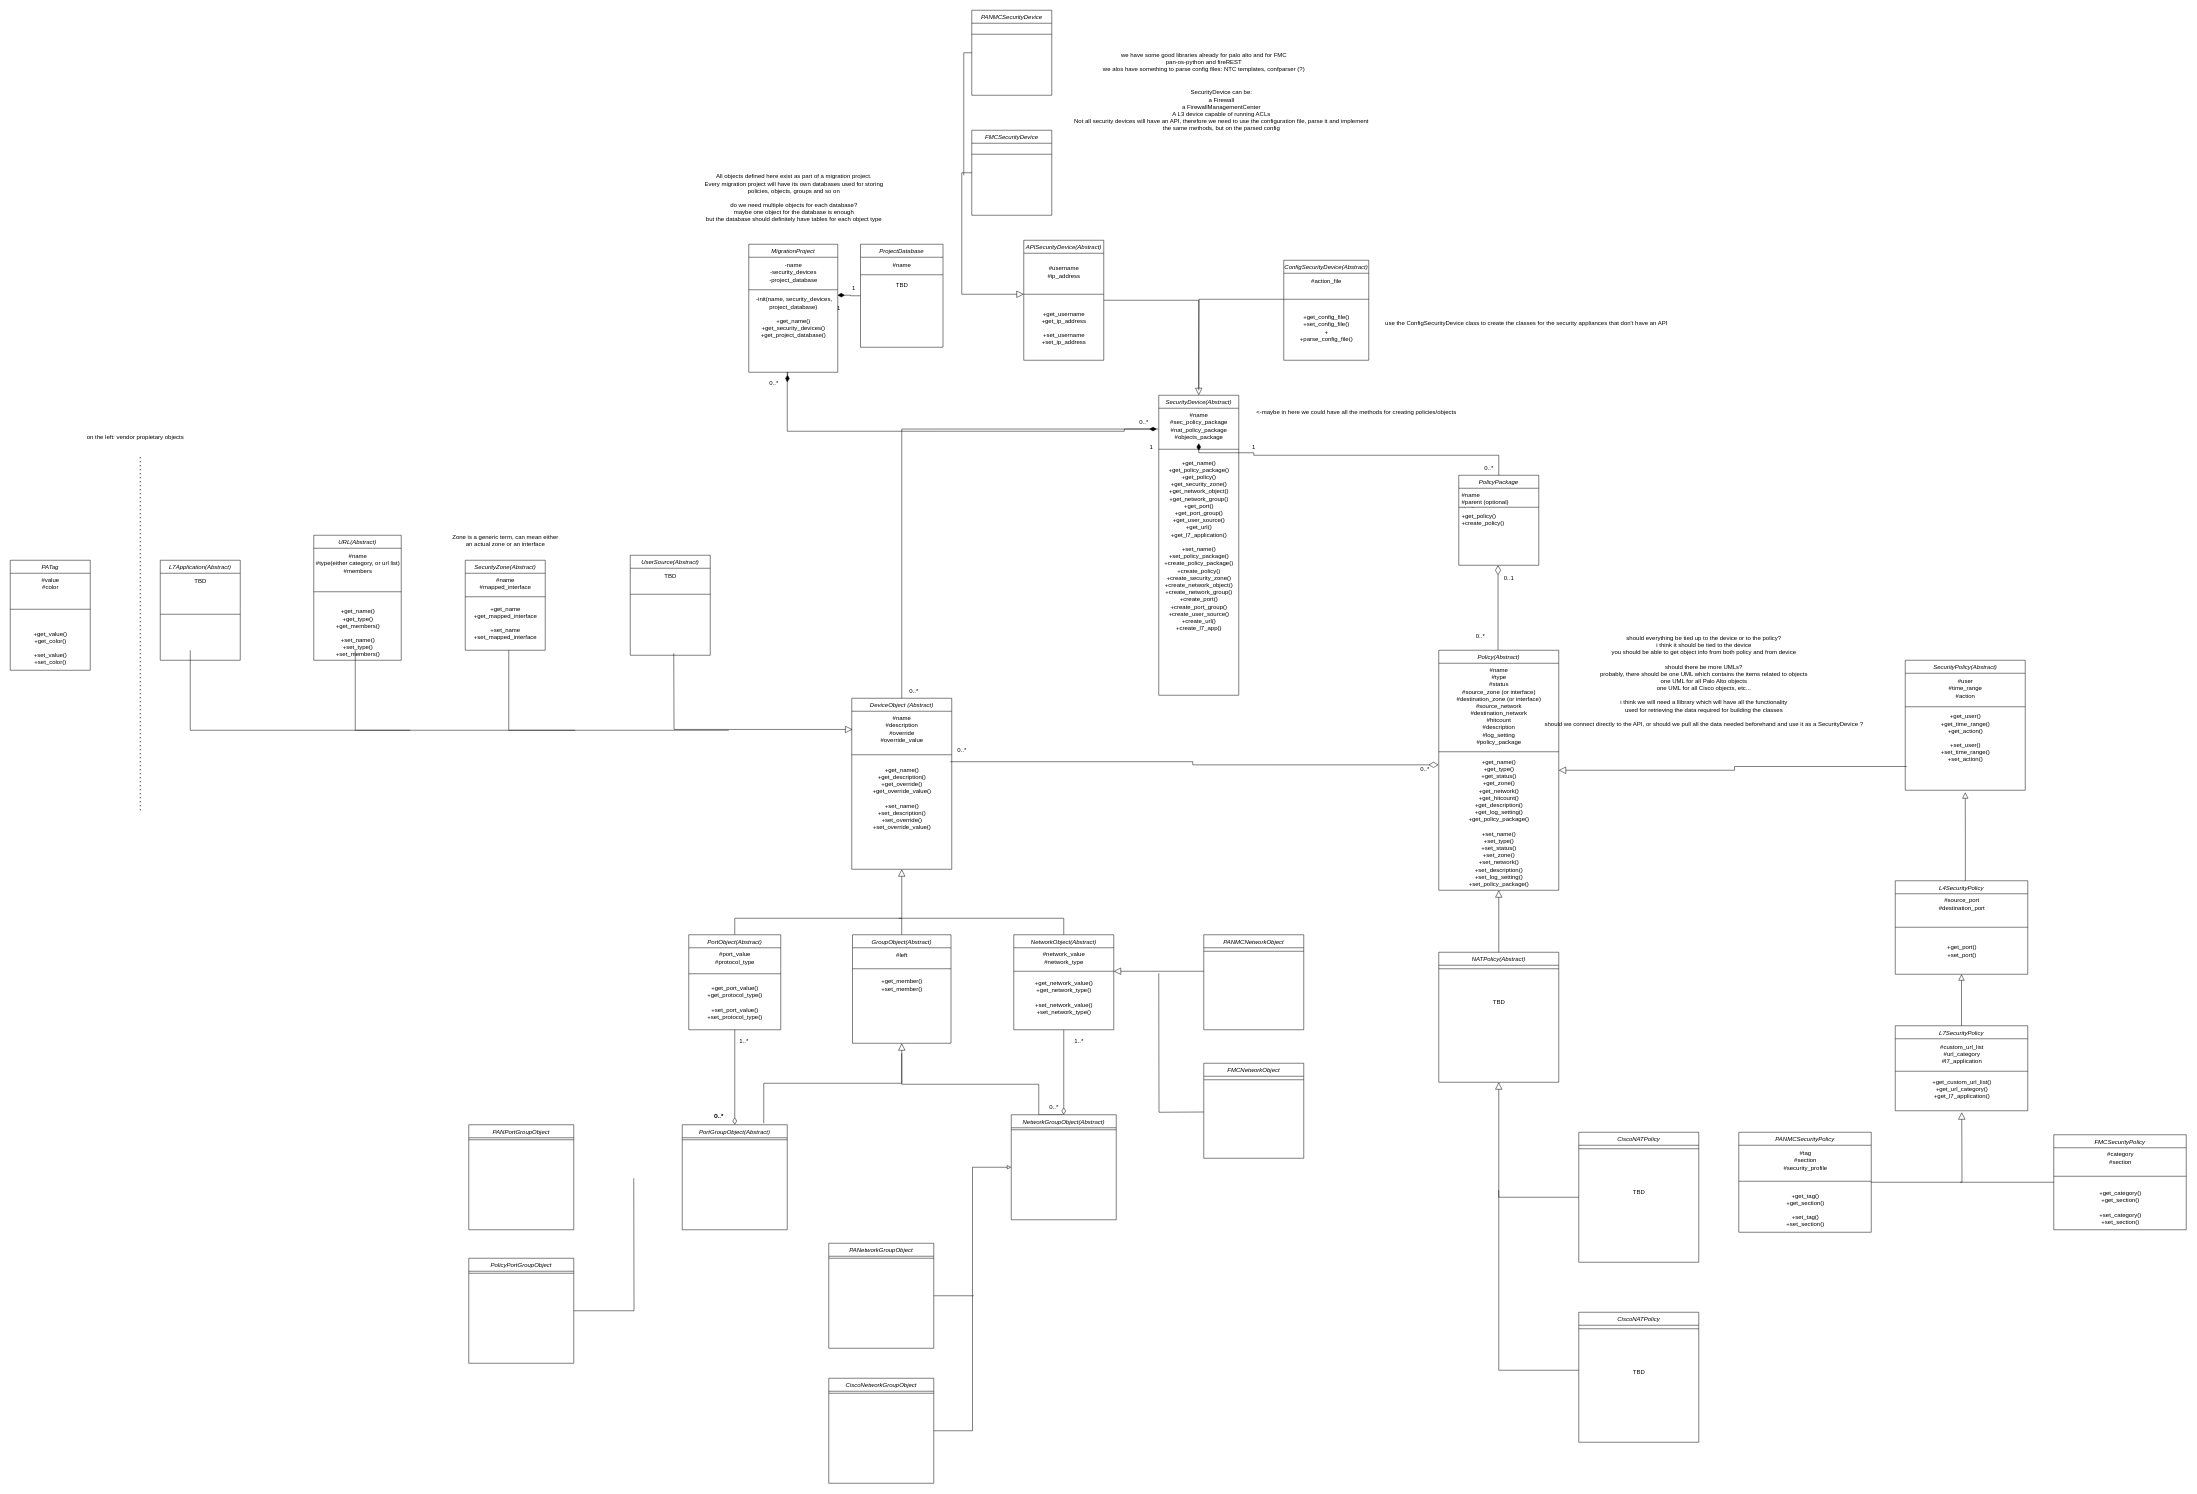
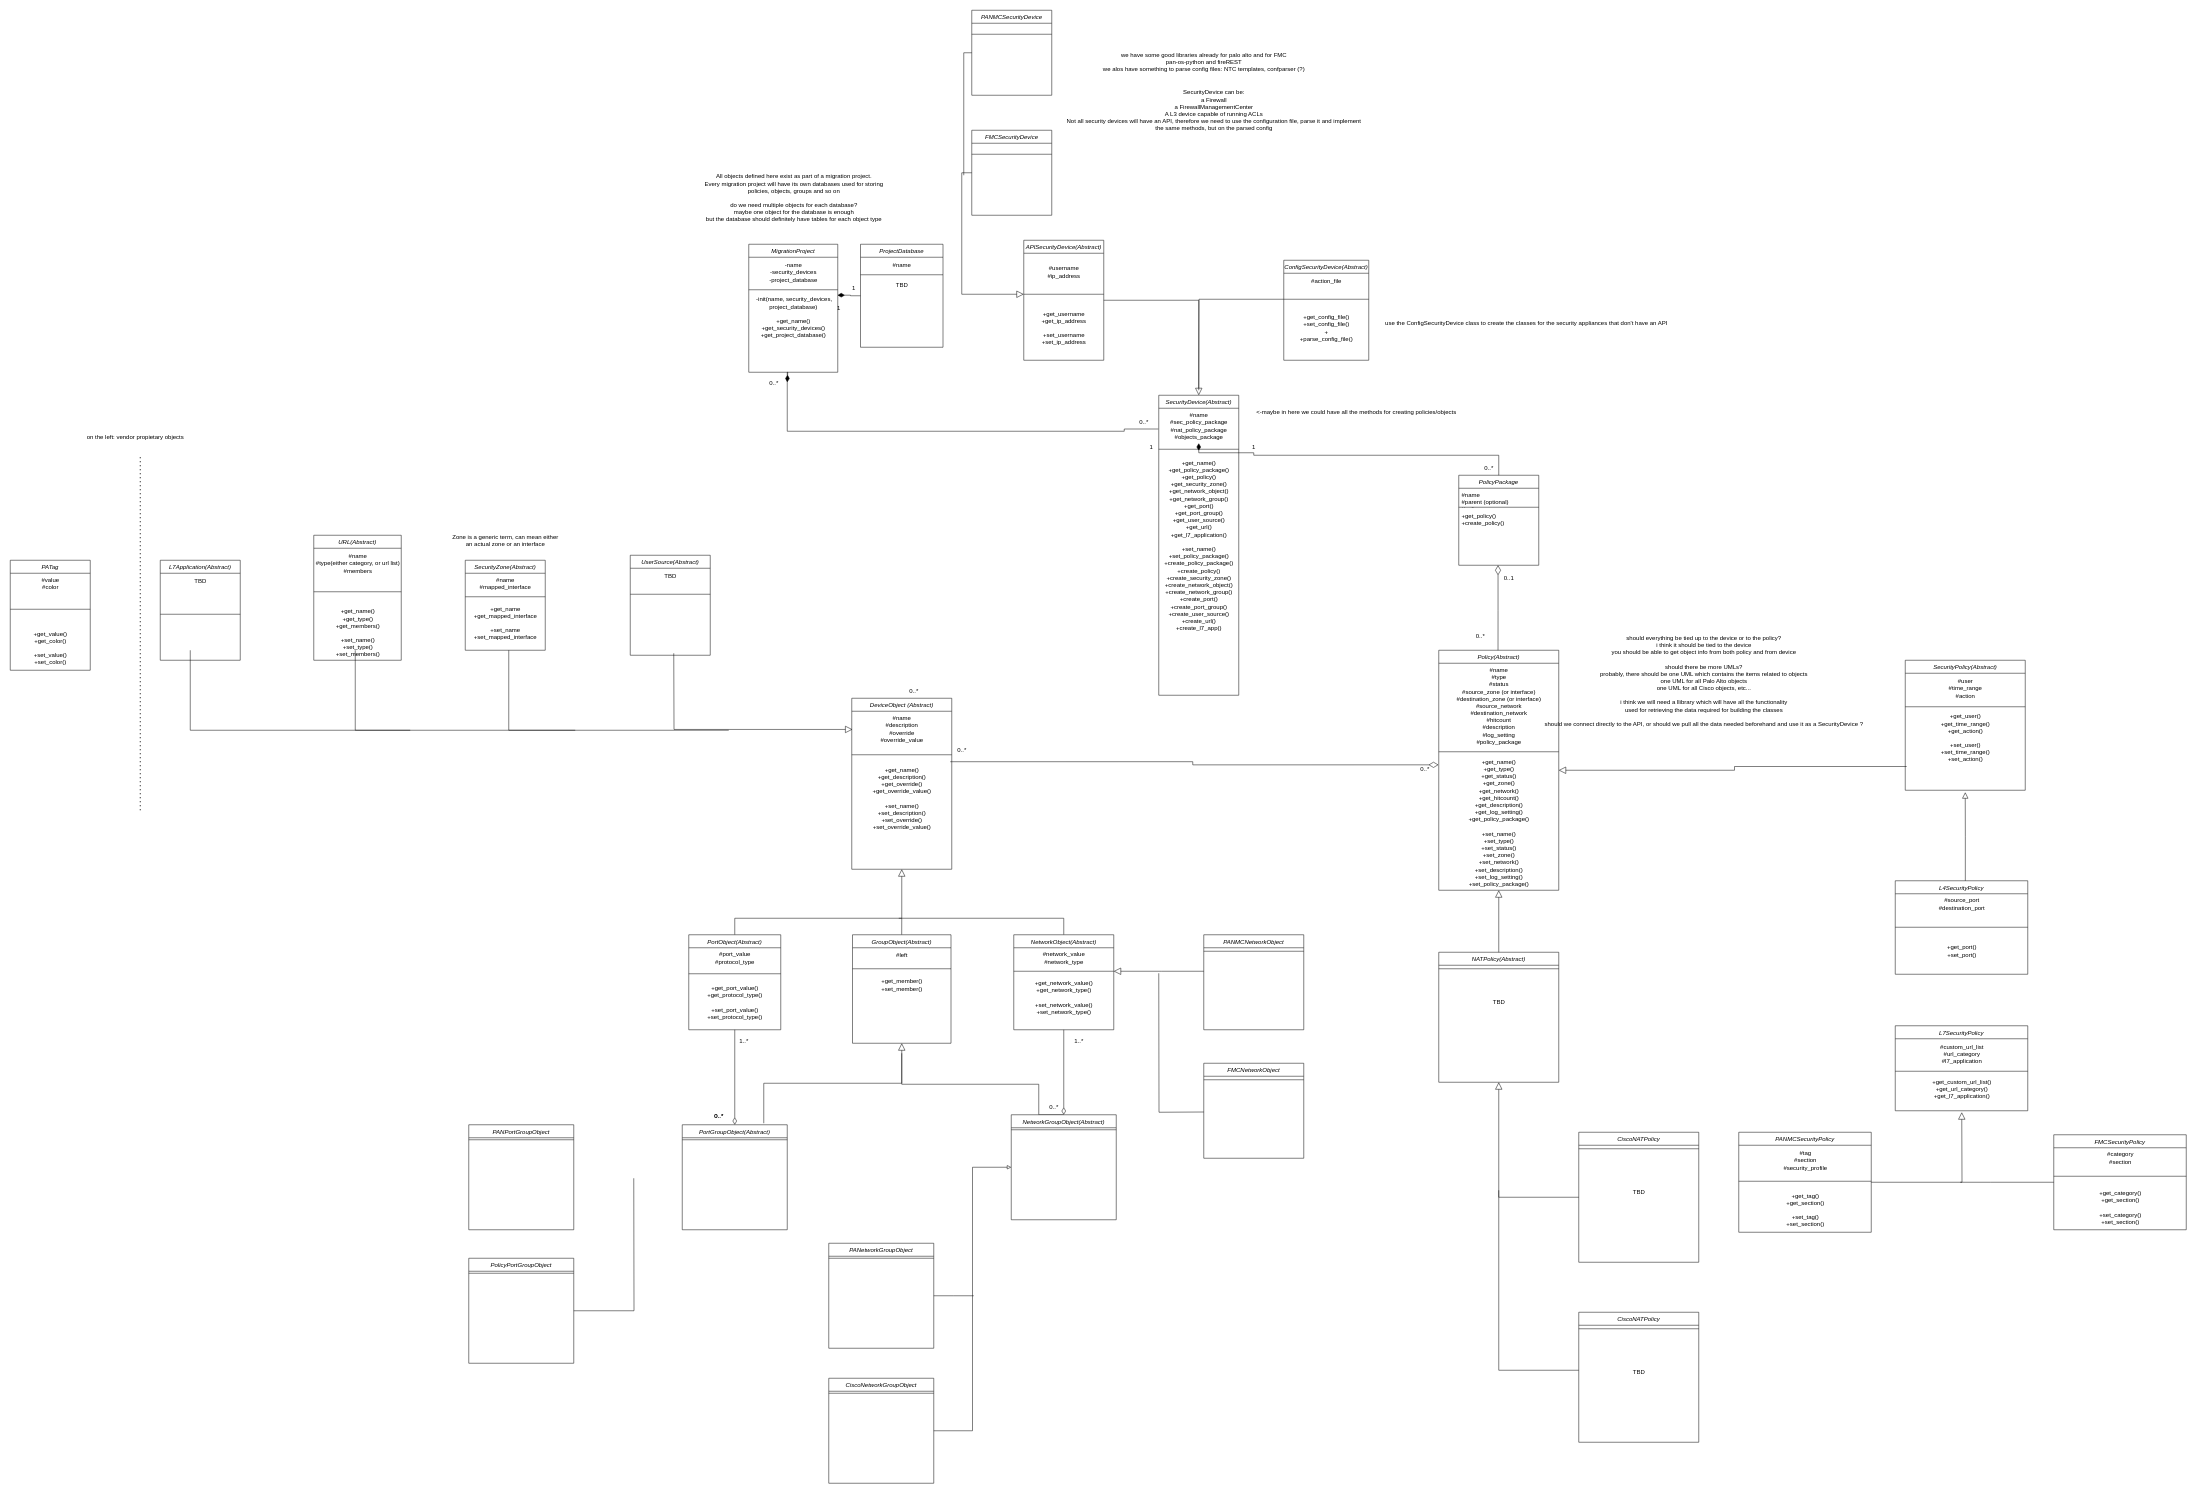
(1221, 110) -> (1214, 110)
(902, 453) -> none
(1962, 1004) -> none
